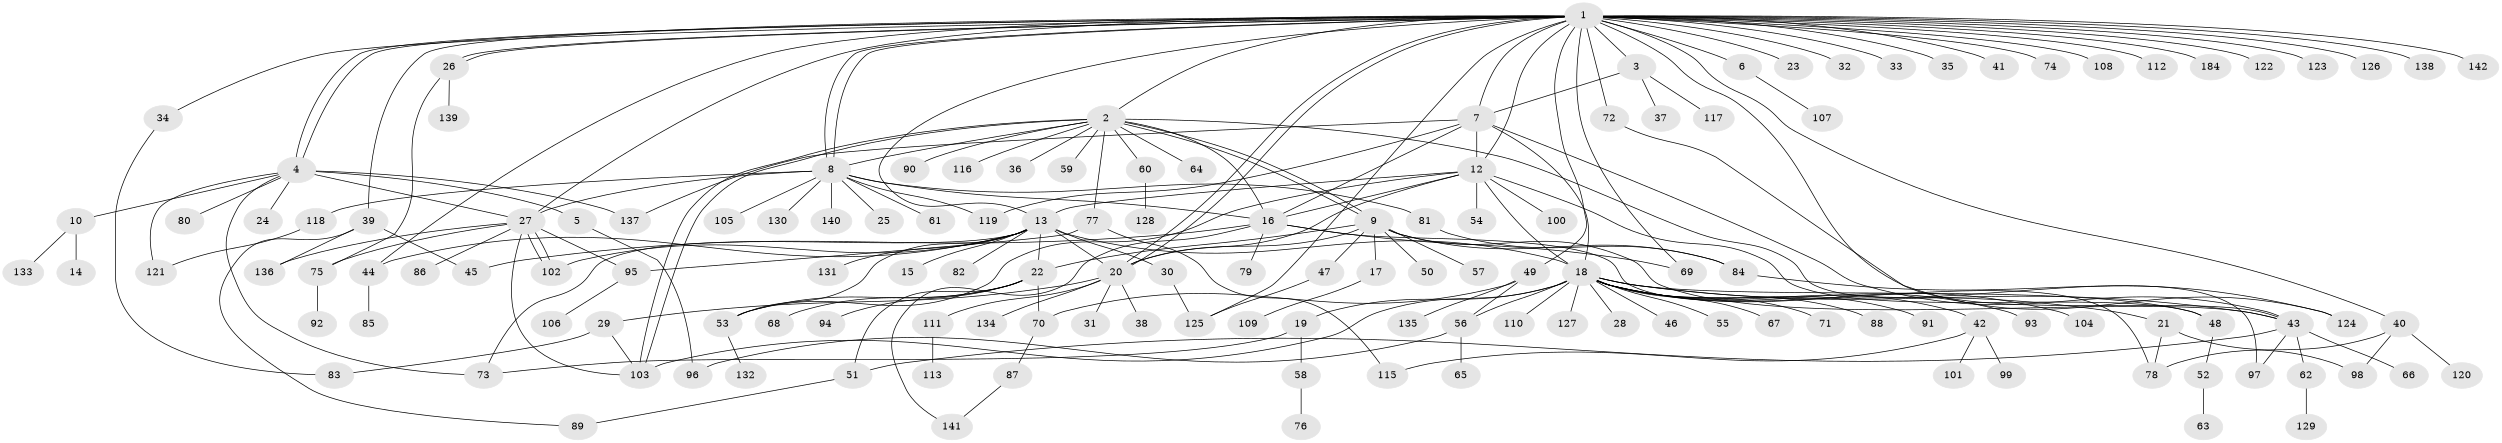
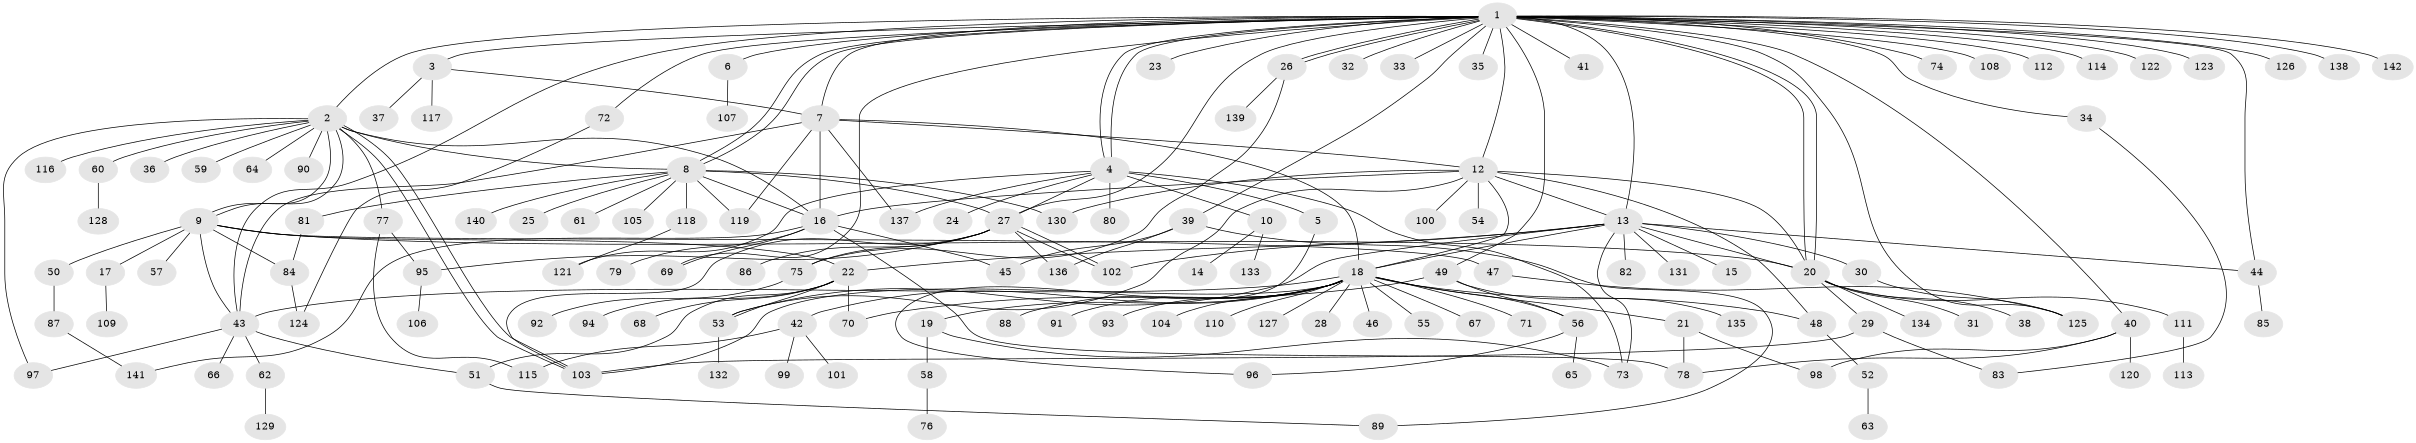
(2211, 67) -> (2097, 67)
none -> (1264, 179)
(1026, 350) -> (54, 298)
